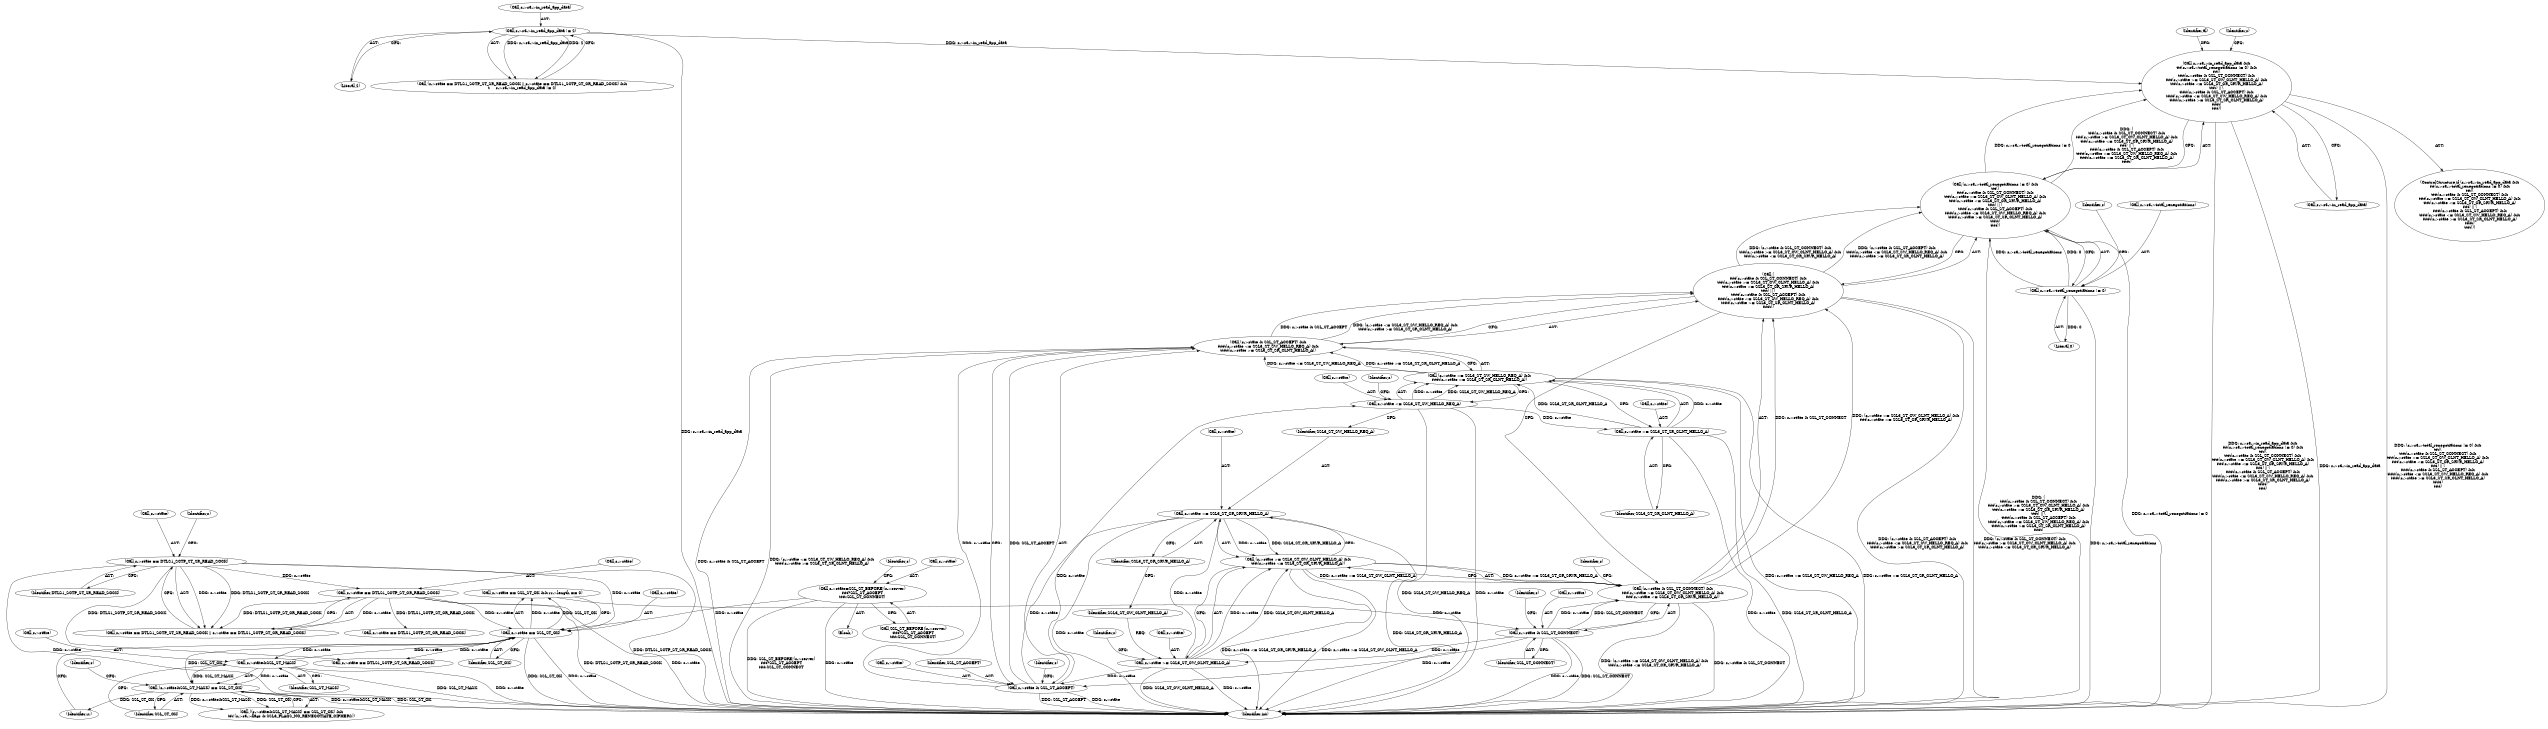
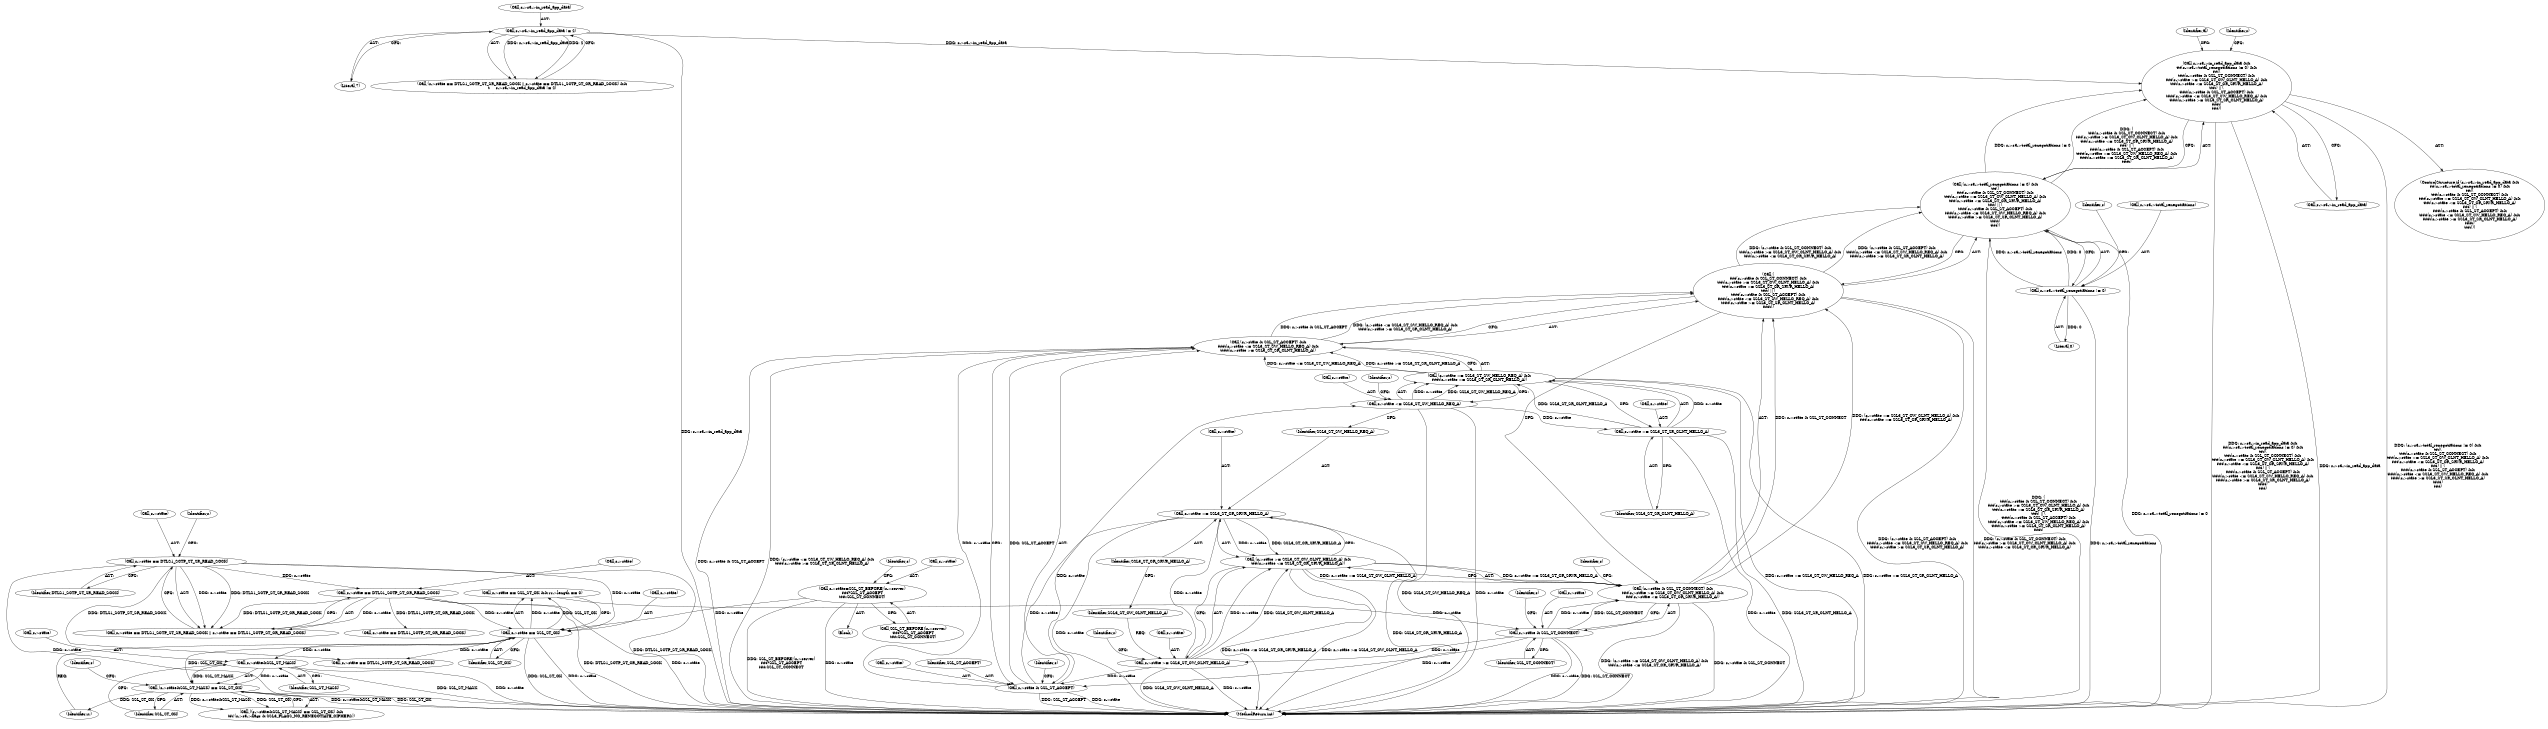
(350, 86) -> (350, 86)
(1175, 531) -> none
(402, 649) -> none
(63, 676) -> (63, 676)
(1255, 714) -> (1255, 714)
